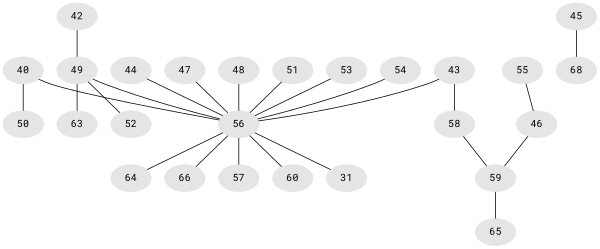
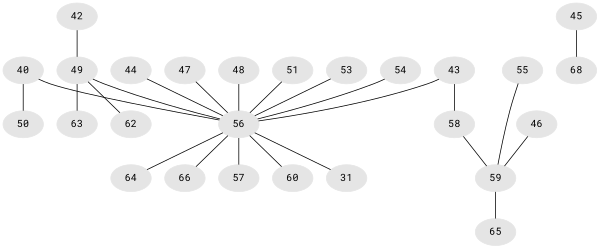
(530, 97) -> (507, 124)
(131, 124) -> (131, 124)
